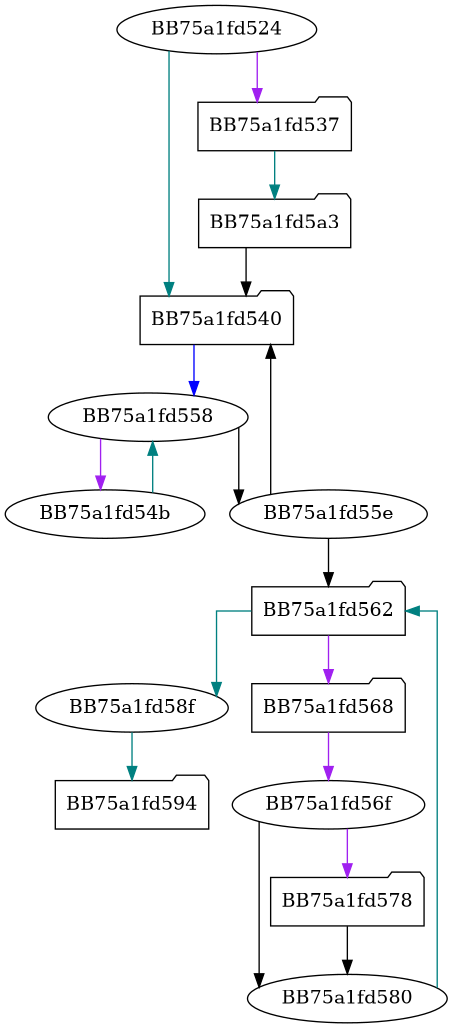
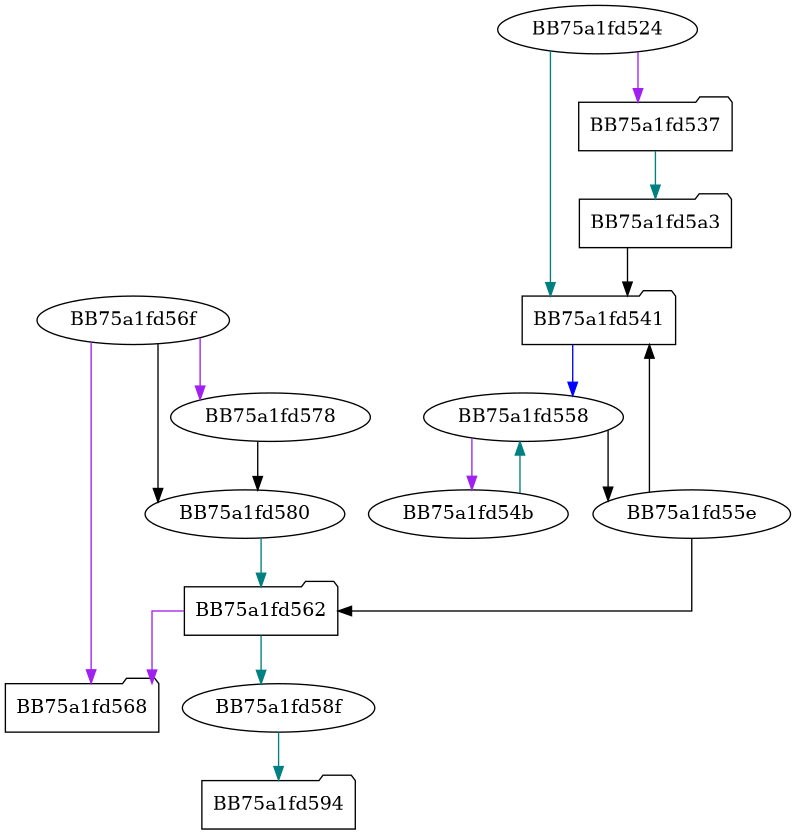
(217, 320) -> (599, 320)
(329, 749) -> (91, 506)
(347, 902) -> (271, 417)
